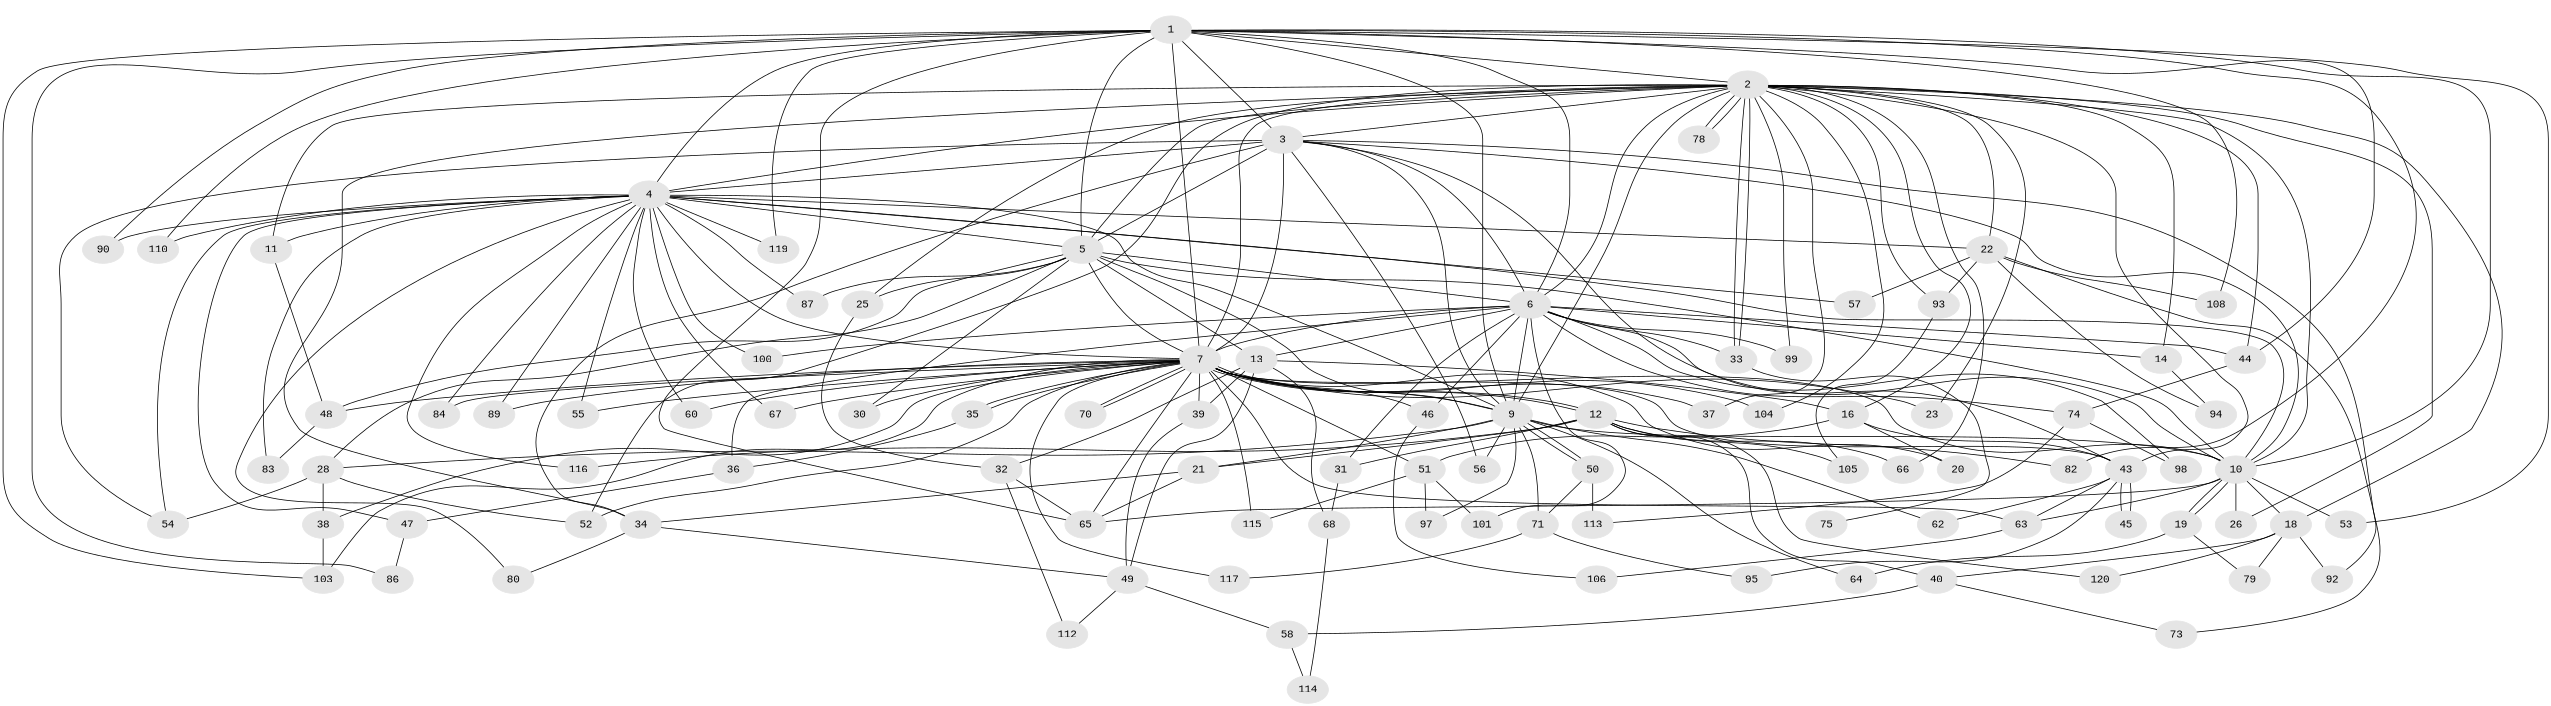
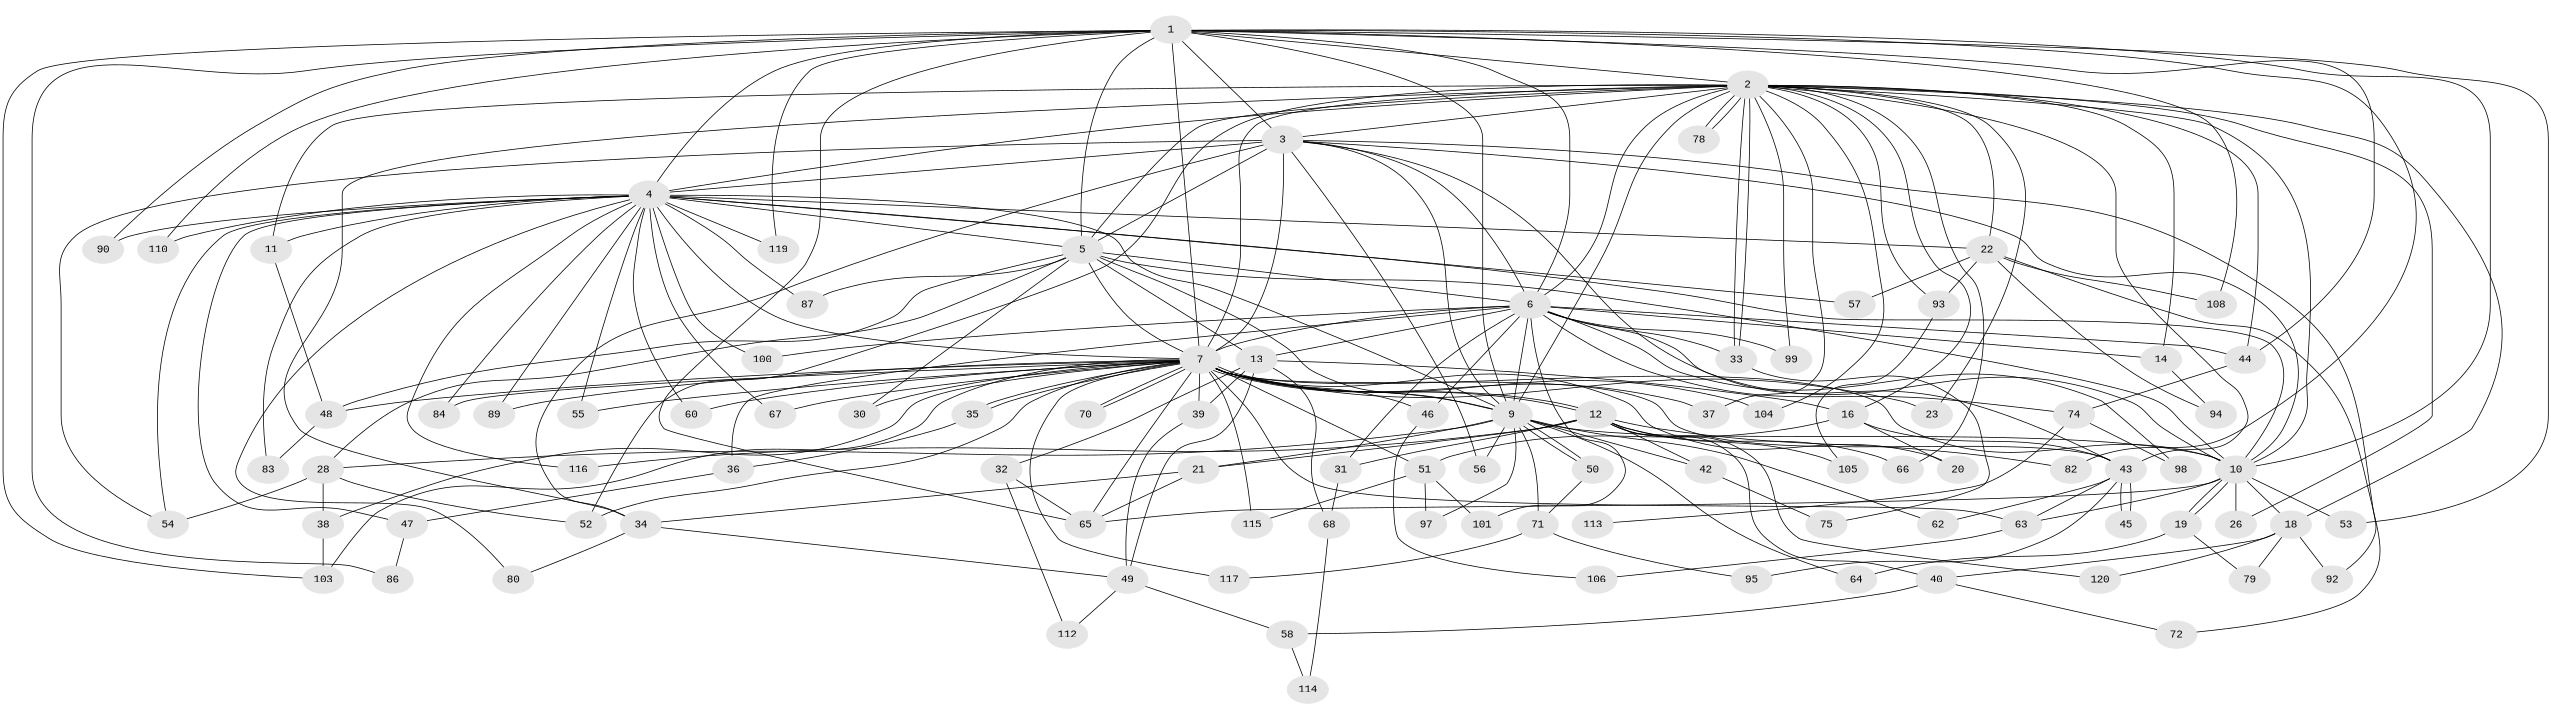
(862, 305) -> none
none -> (1706, 470)
(1593, 497) -> none
(2176, 635) -> (2176, 635)
